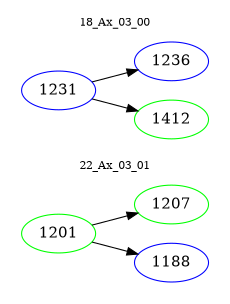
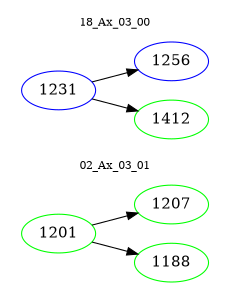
(172, 61) -> (172, 61)
(115, 166) -> (115, 166)
(172, 263) -> (172, 263)
